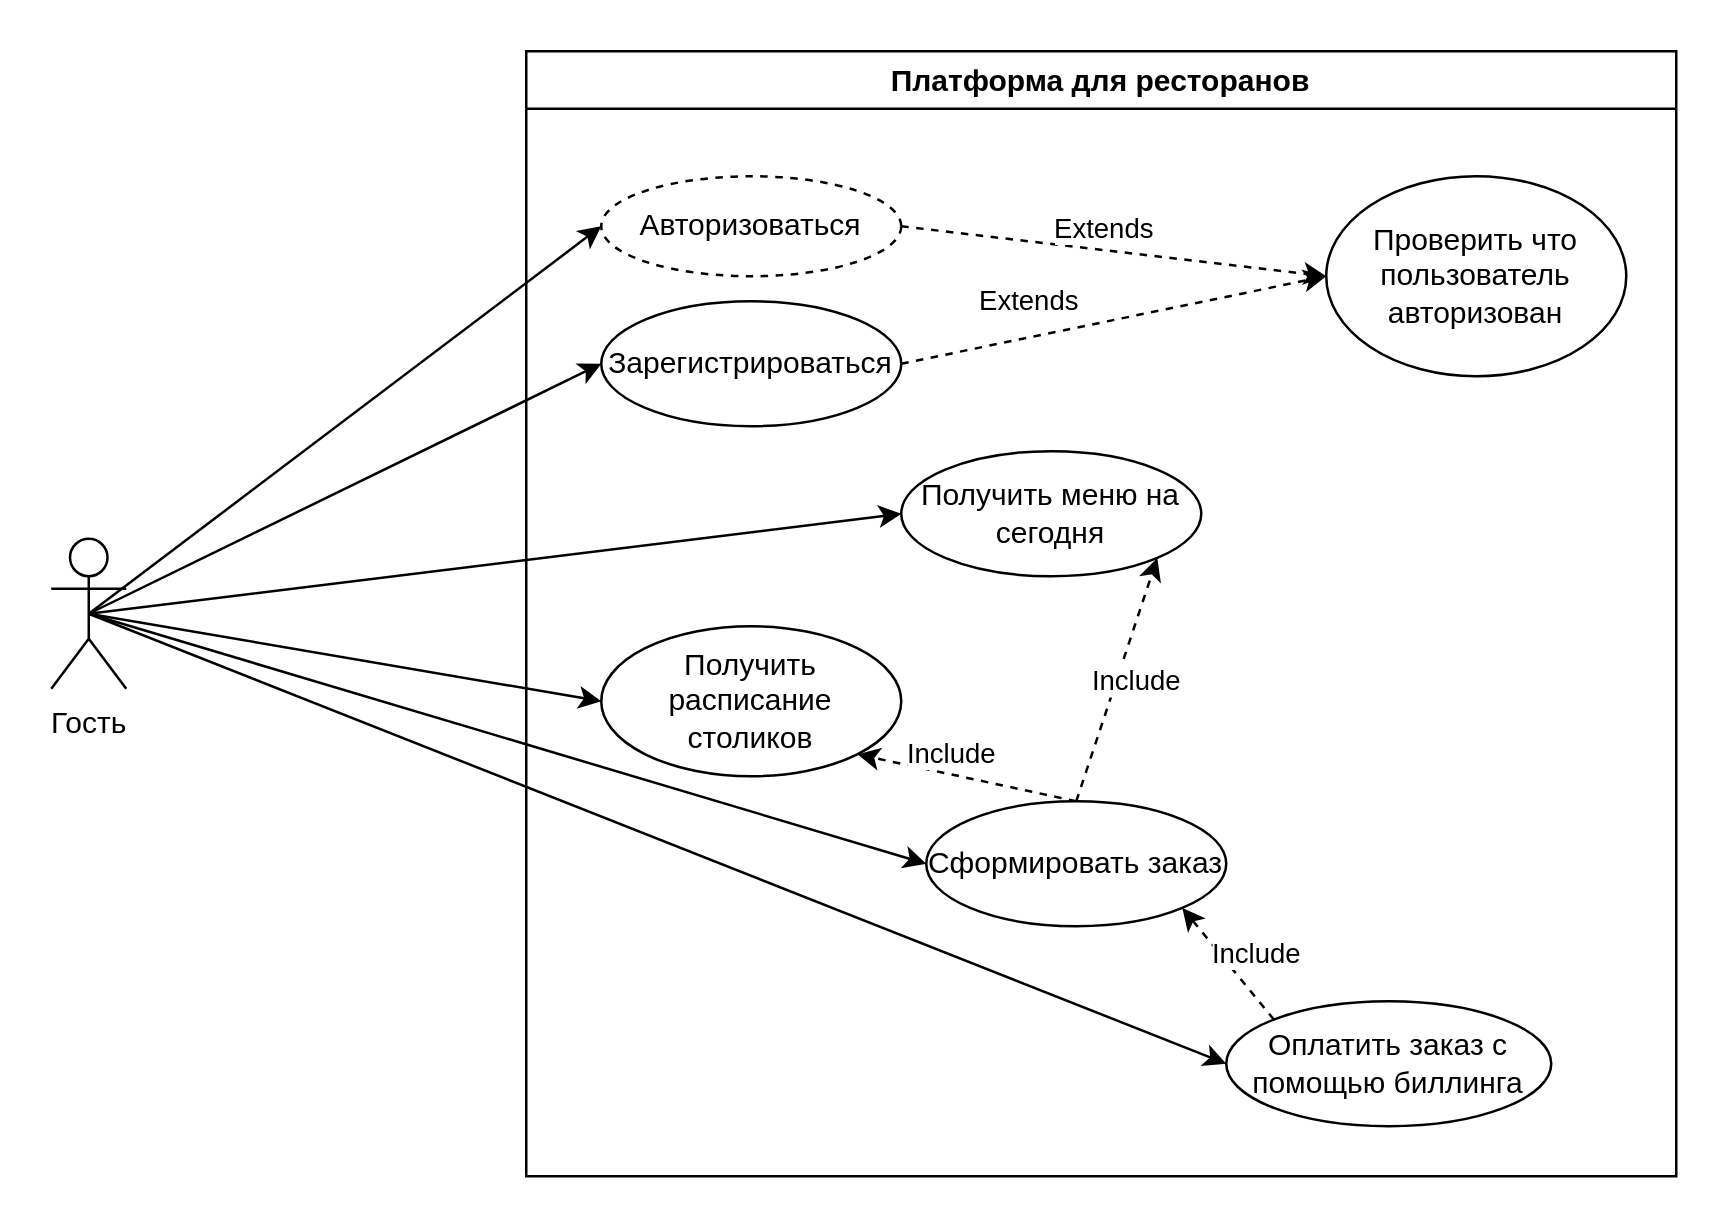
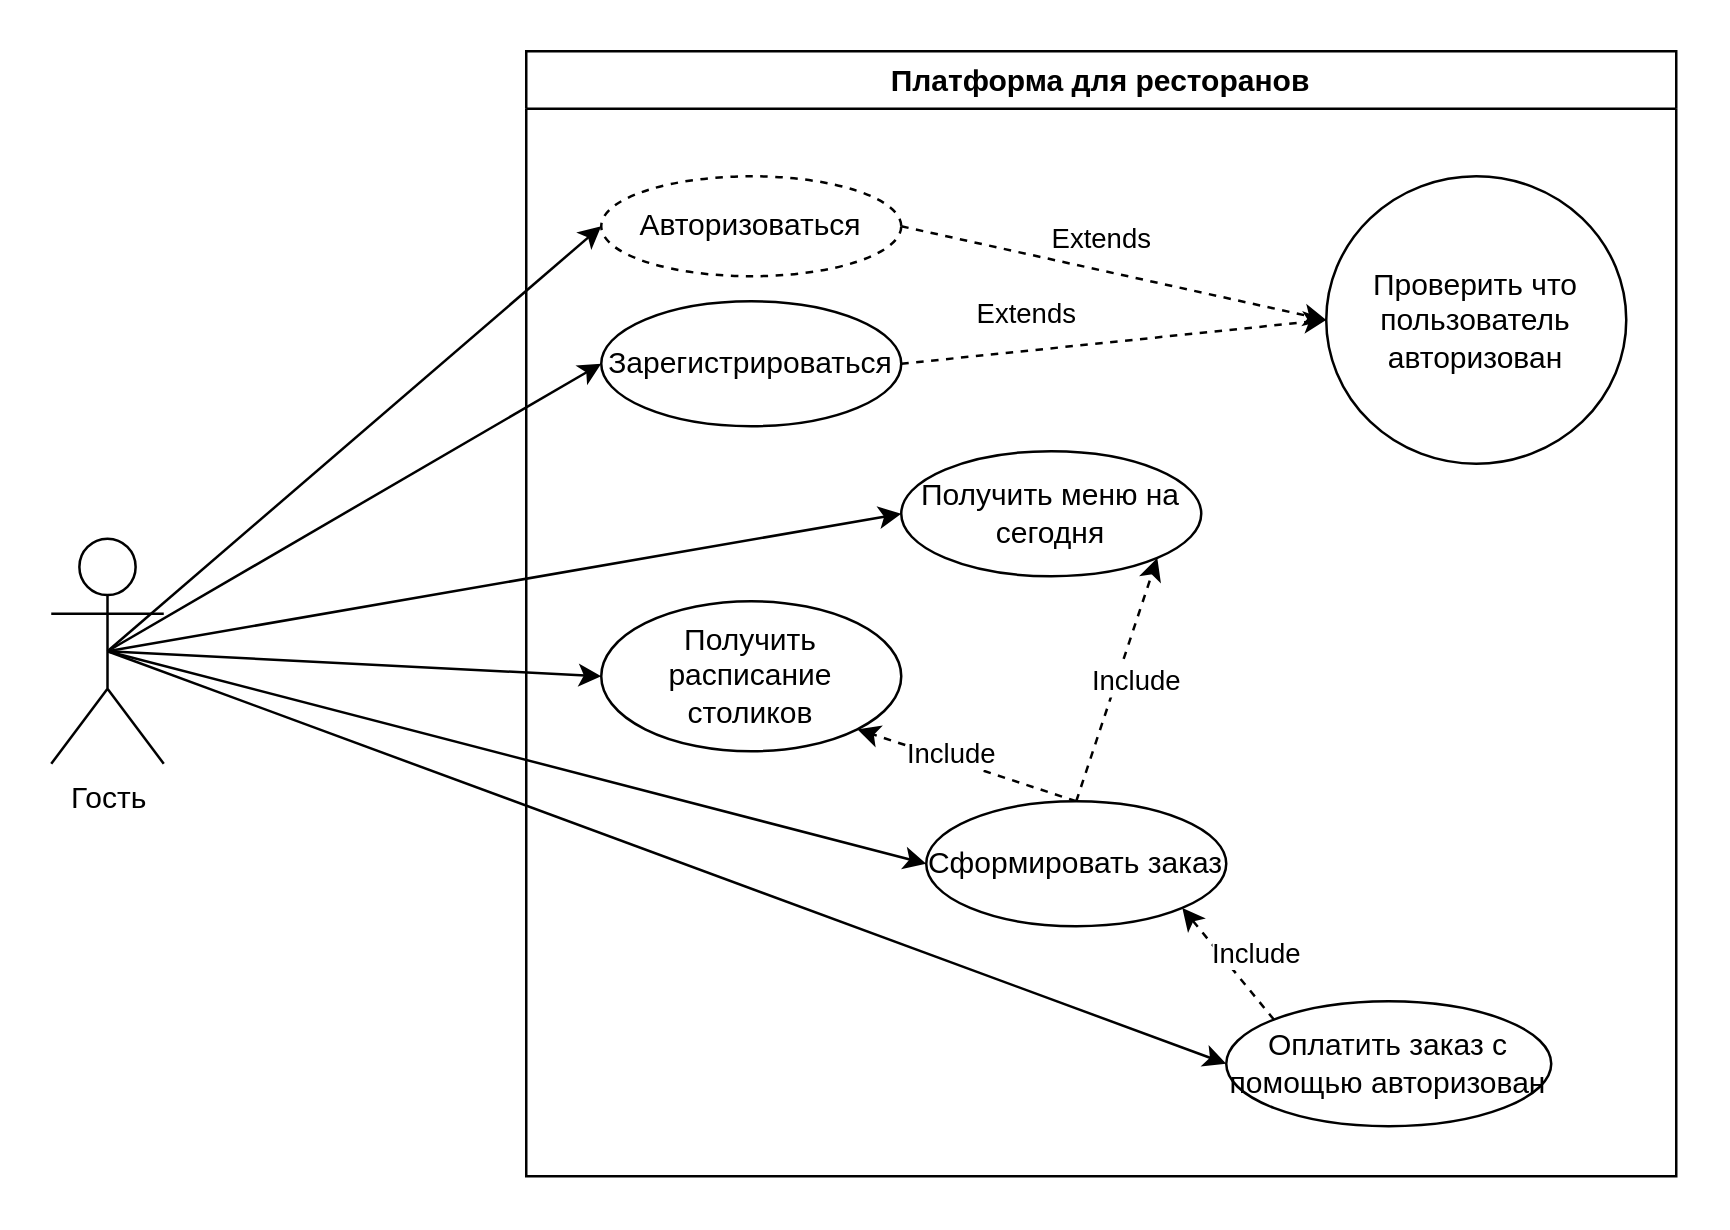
(1476, 276) -> (1476, 320)
(89, 614) -> (108, 651)
(751, 701) -> (751, 676)
(1389, 1064) -> (1389, 1064)
